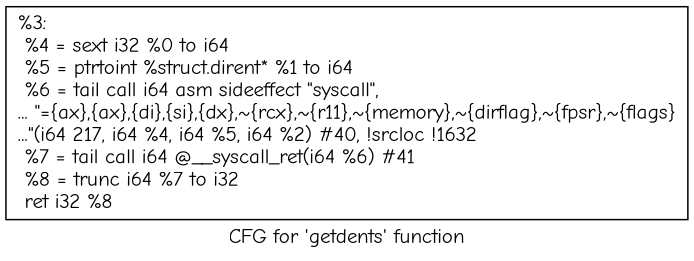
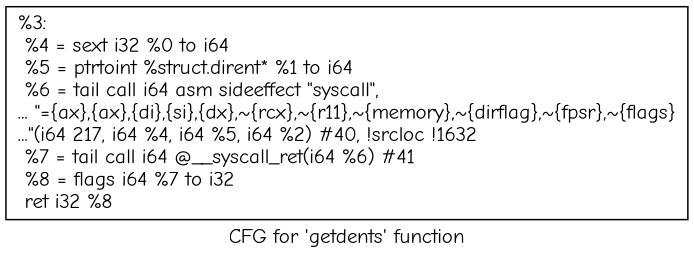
(129, 179) -> (127, 179)
